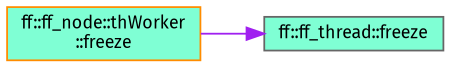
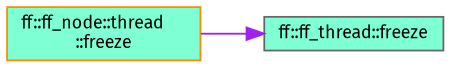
(104, 34) -> (104, 34)
